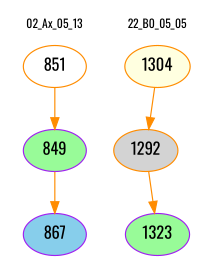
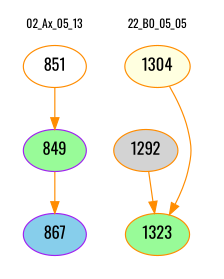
(153, 102) -> (191, 145)
(158, 235) -> (158, 235)
